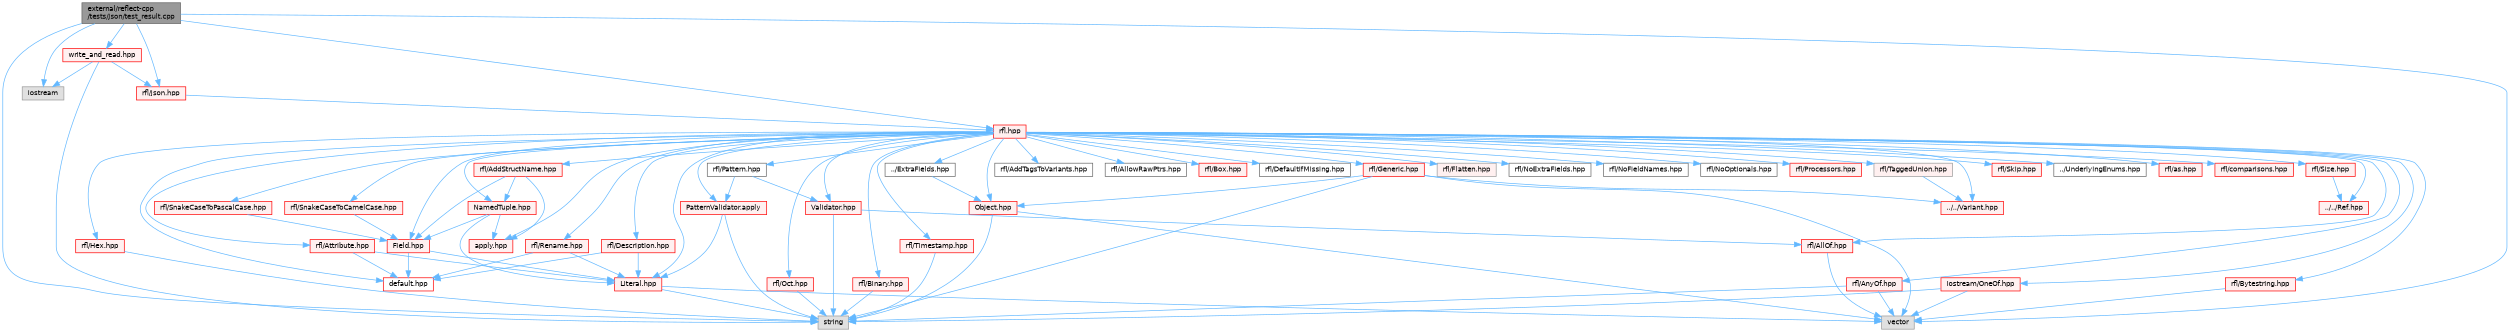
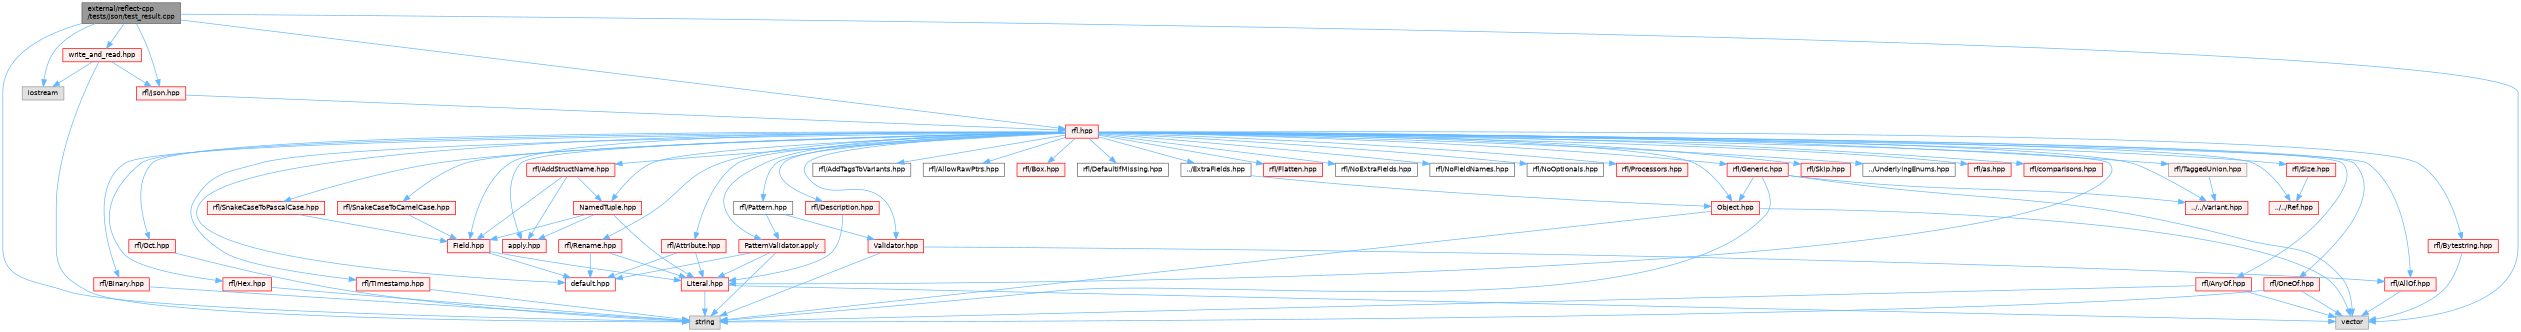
(1467, 170) -> (1293, 170)
(537, 263) -> (687, 265)
(1981, 284) -> (2292, 284)
